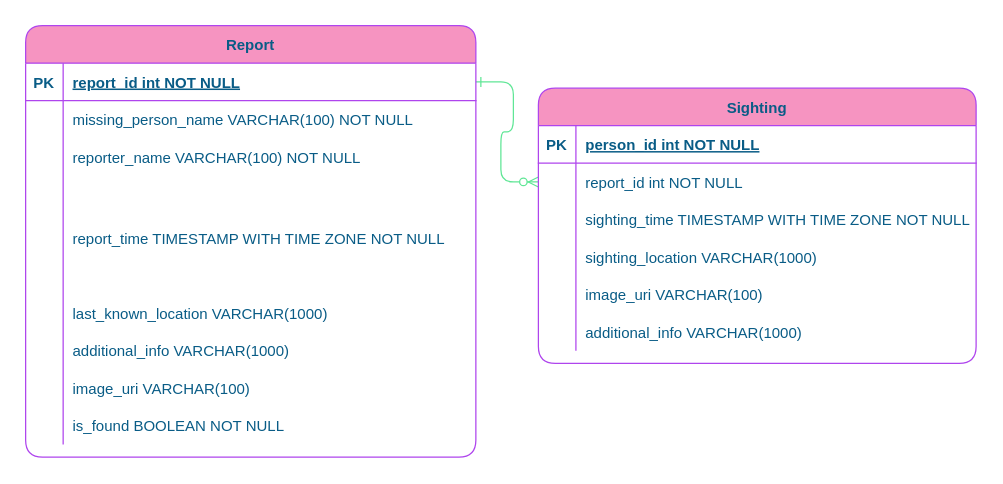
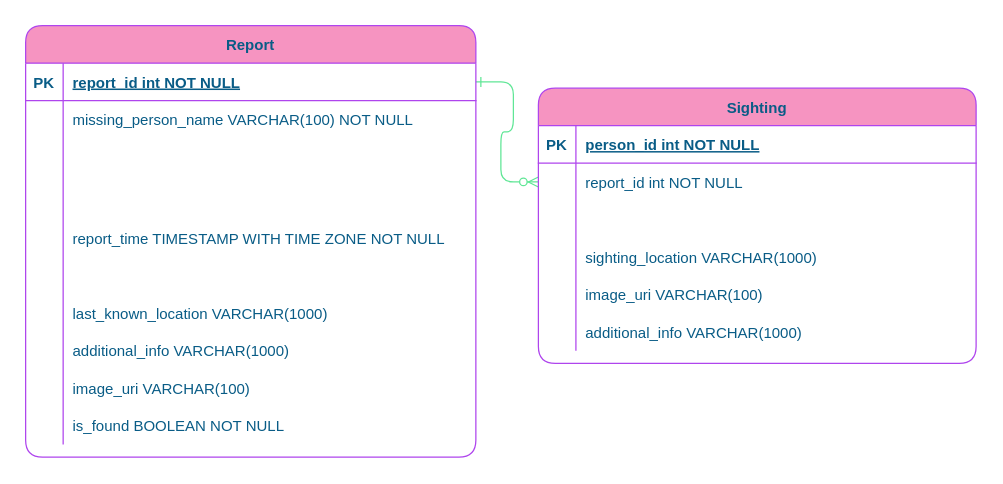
(269, 157) -> none
(776, 219) -> none
